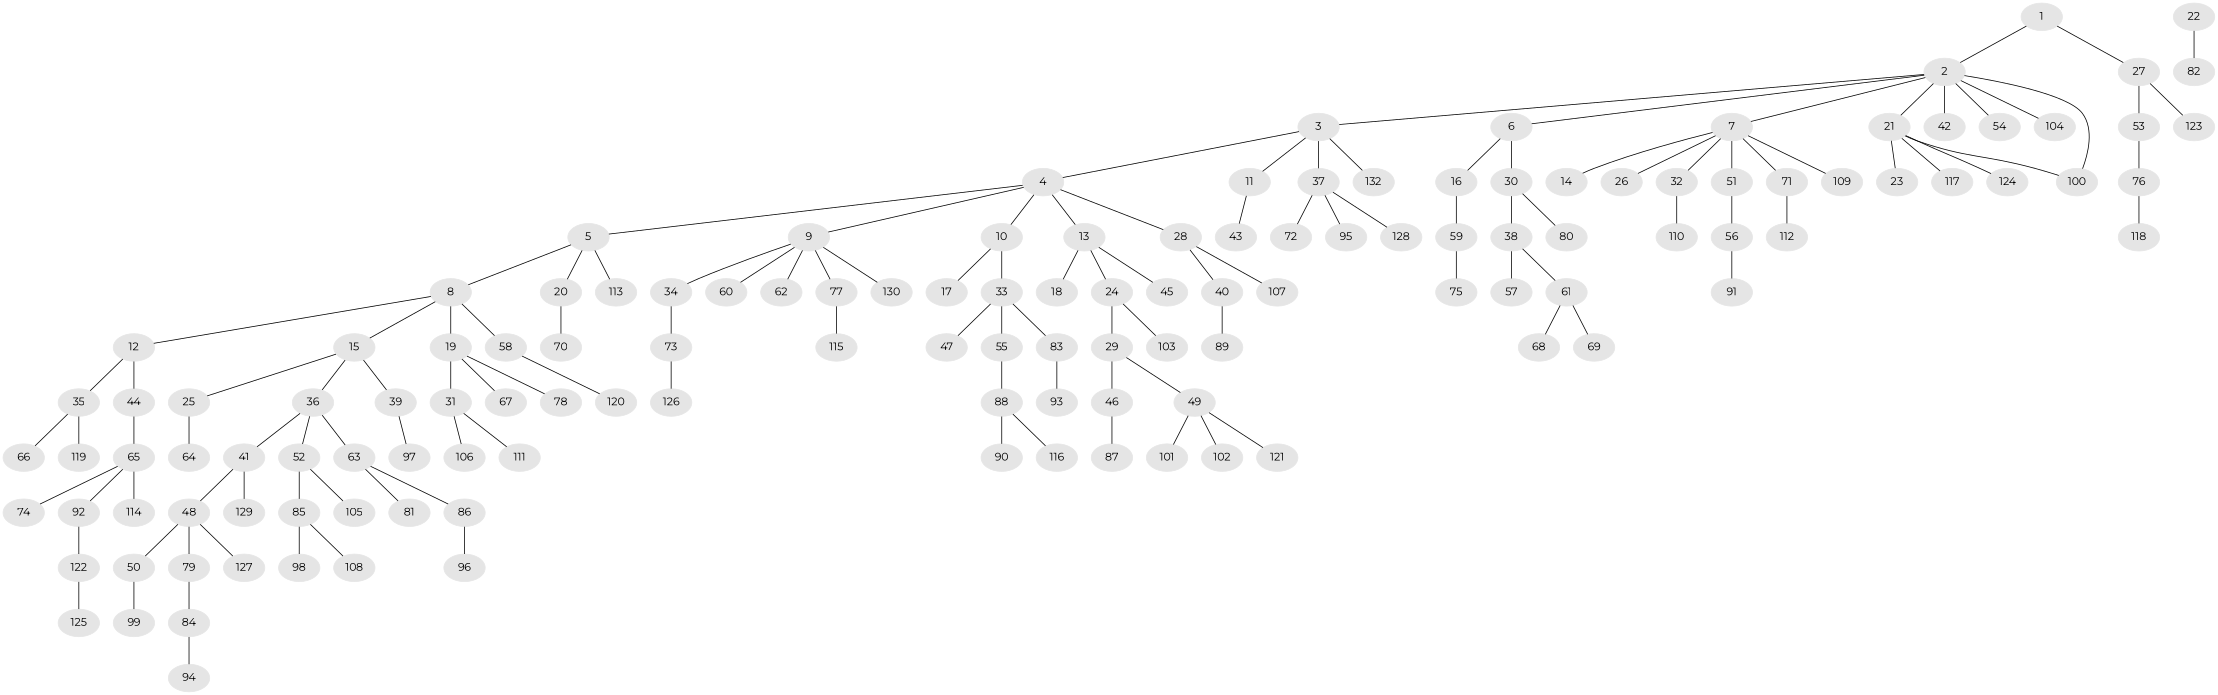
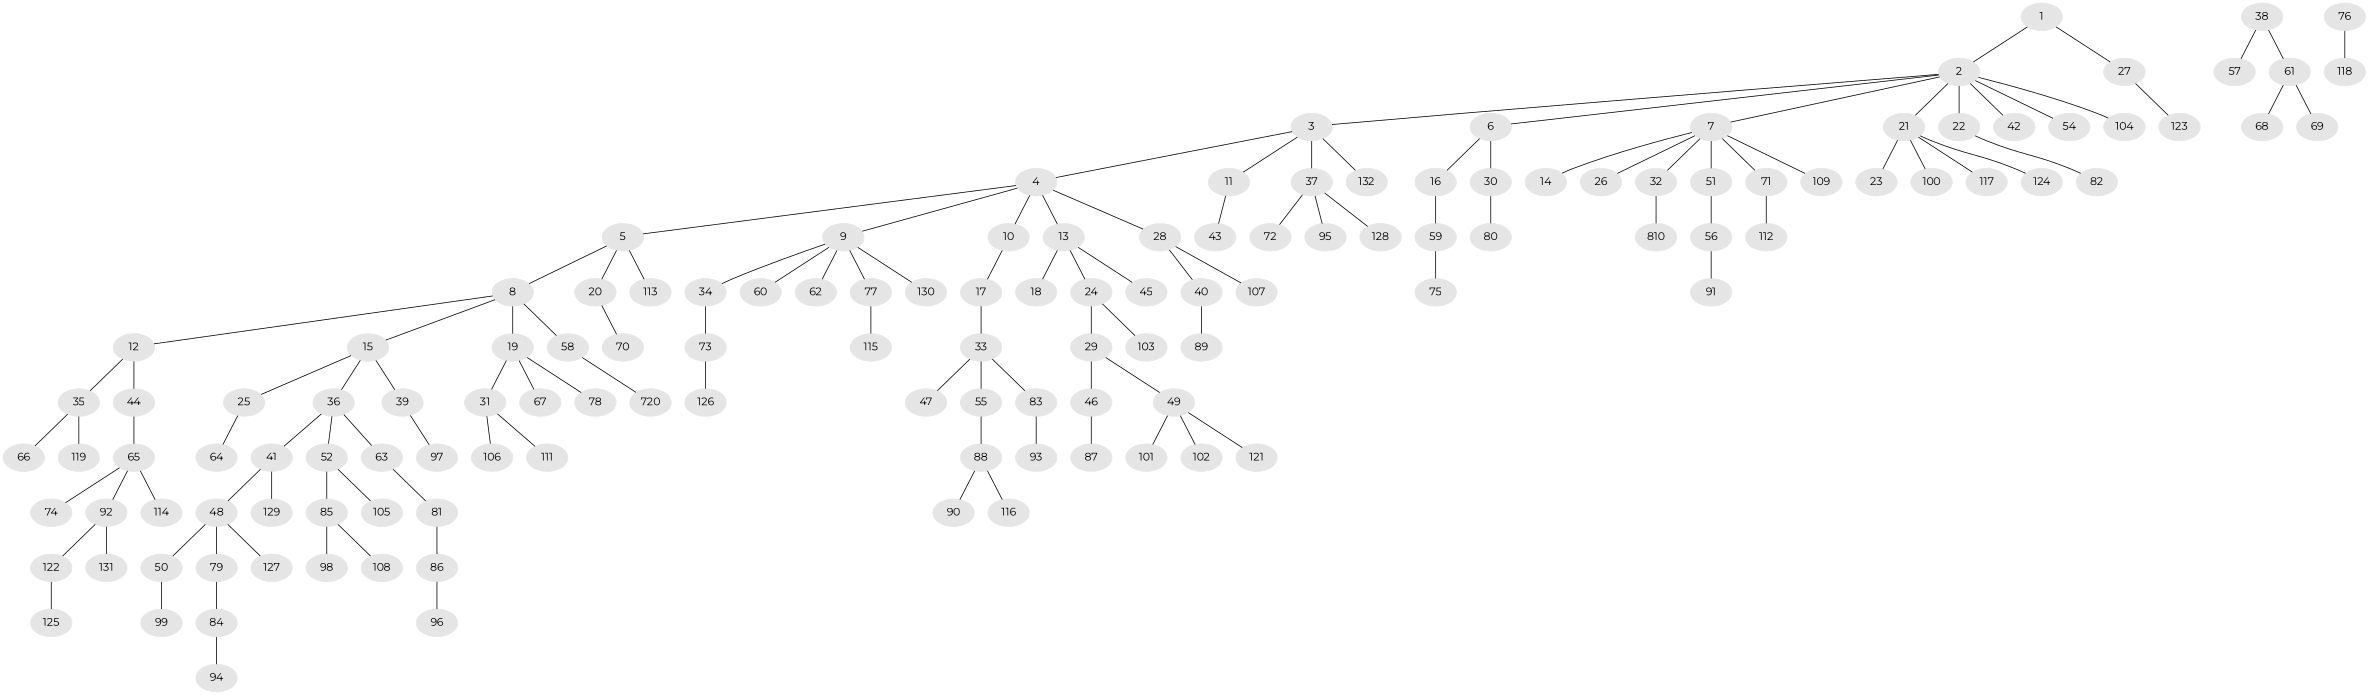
(2053, 97) -> (1959, 100)
(2139, 127) -> none
(1511, 210) -> none
(1677, 237) -> (1656, 237)
(1002, 265) -> (981, 320)
(616, 403) -> (650, 403)
(409, 485) -> (437, 540)
none -> (106, 568)
